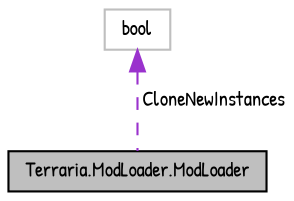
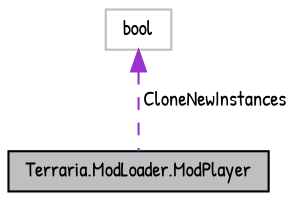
(137, 171) -> (139, 171)
